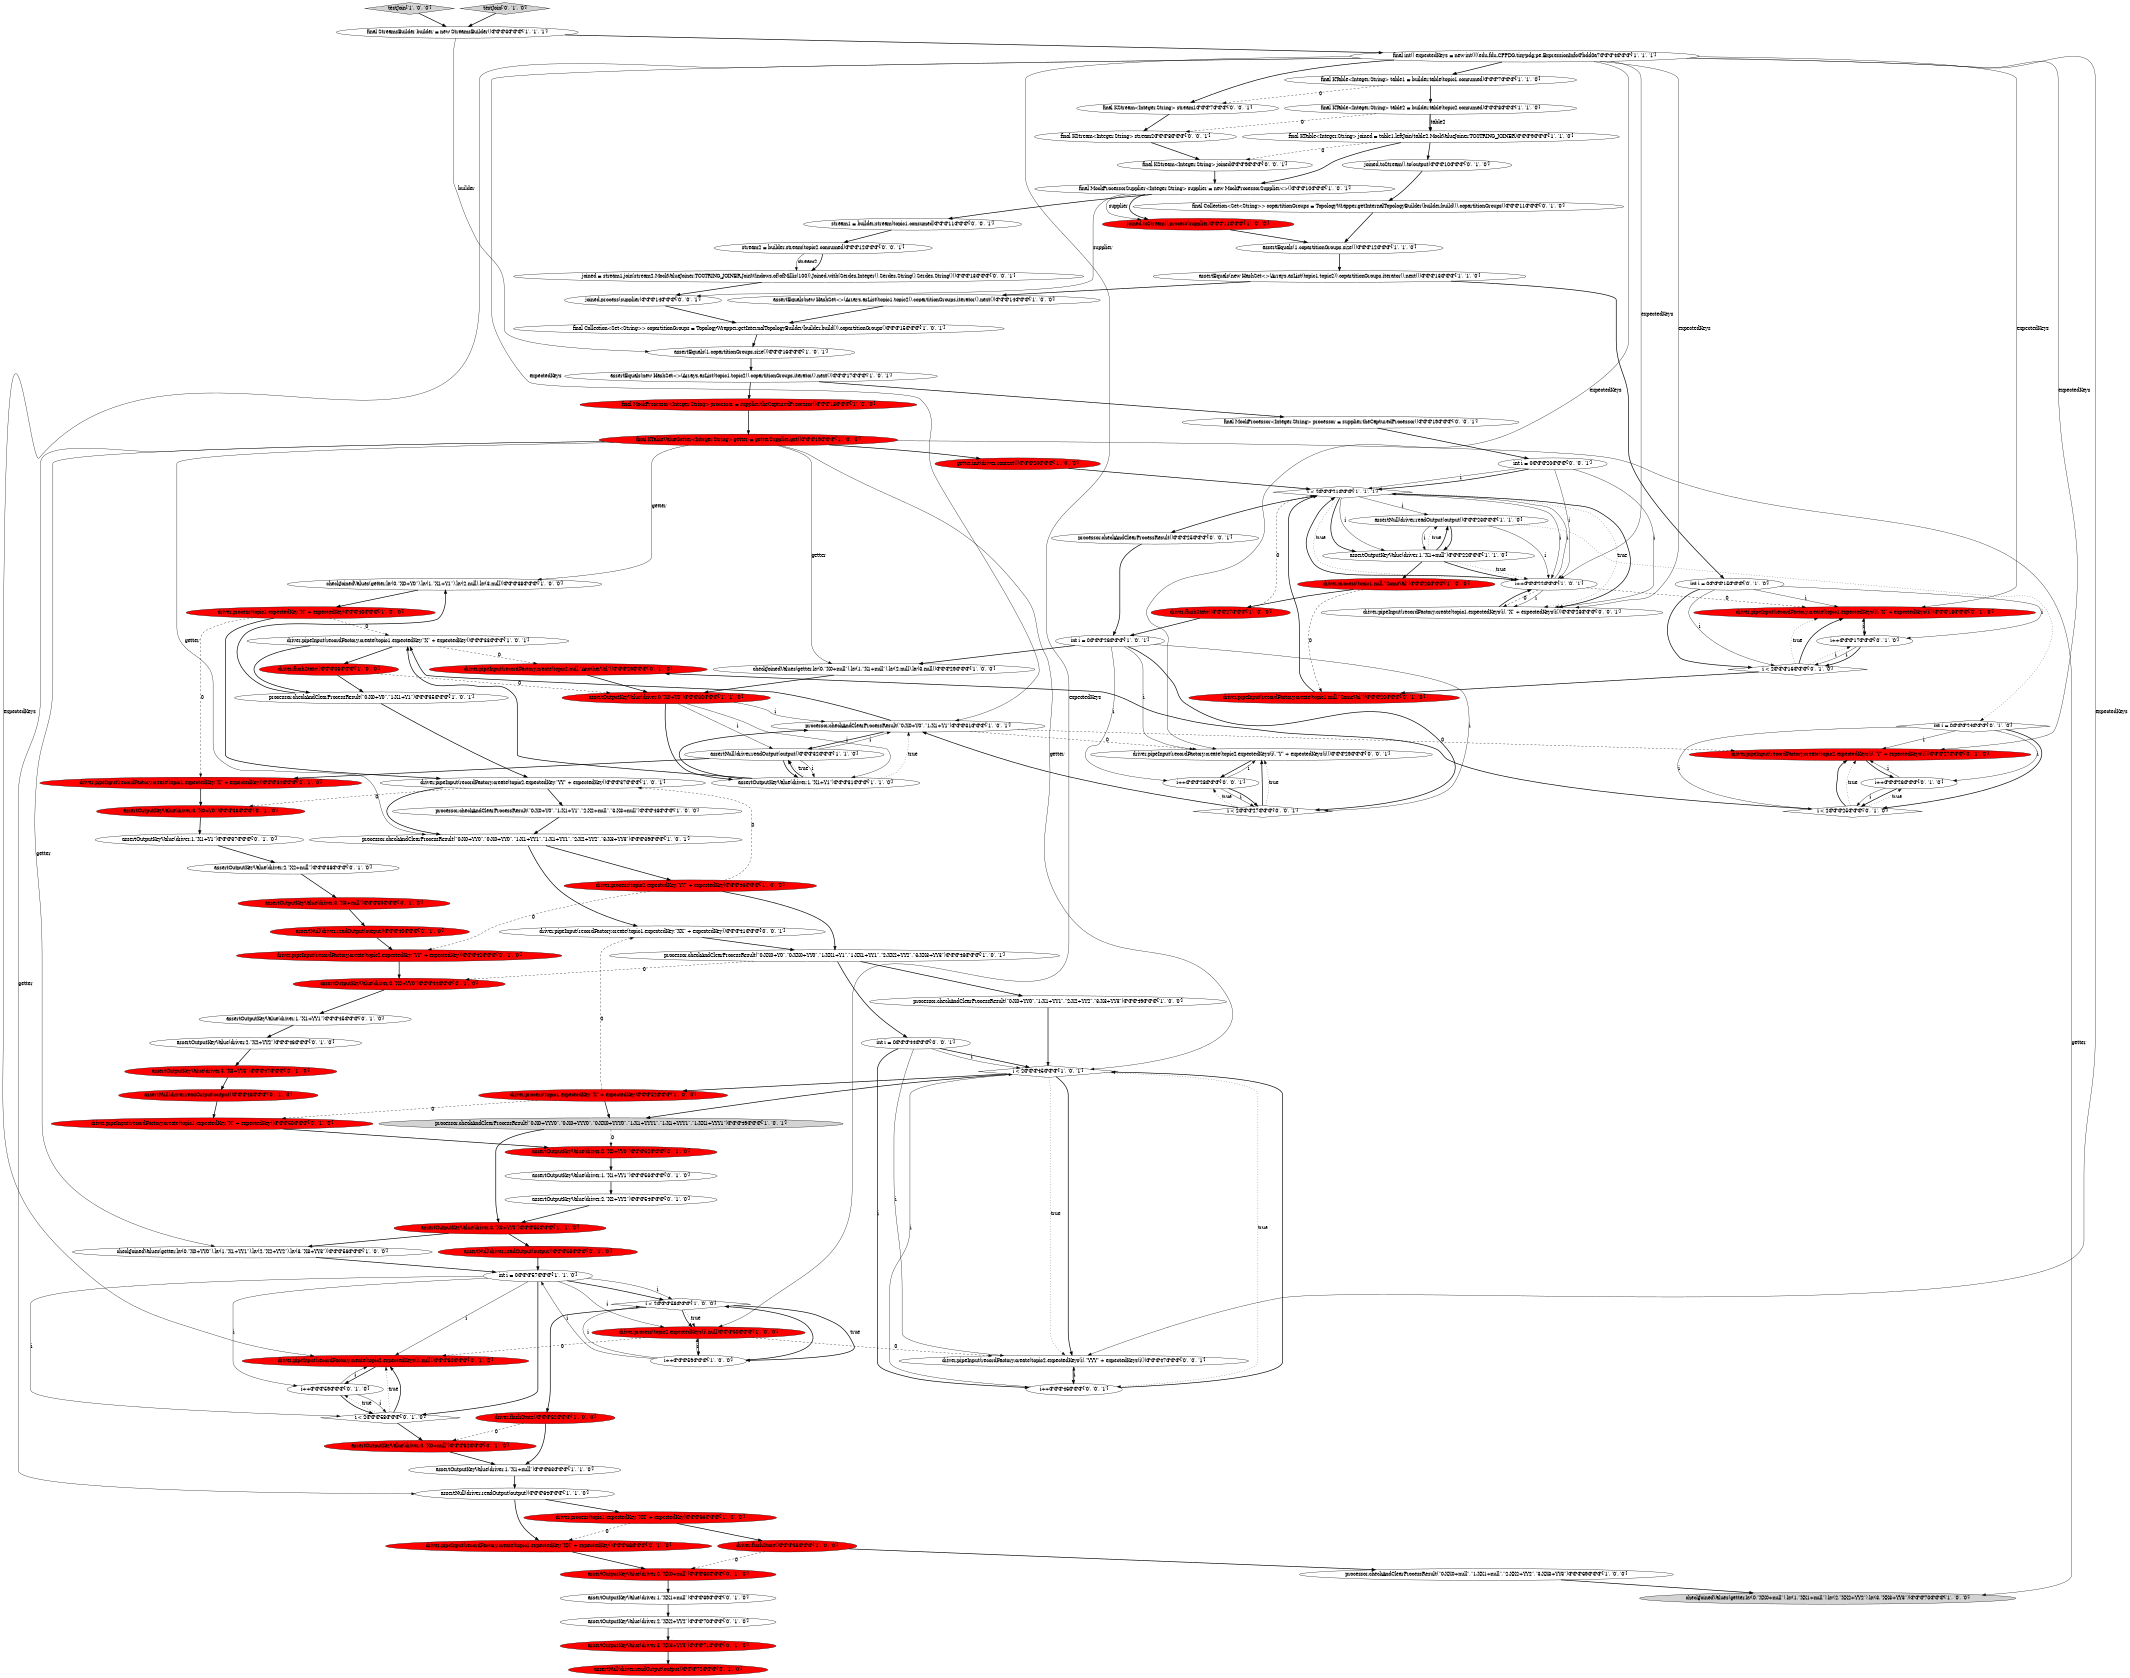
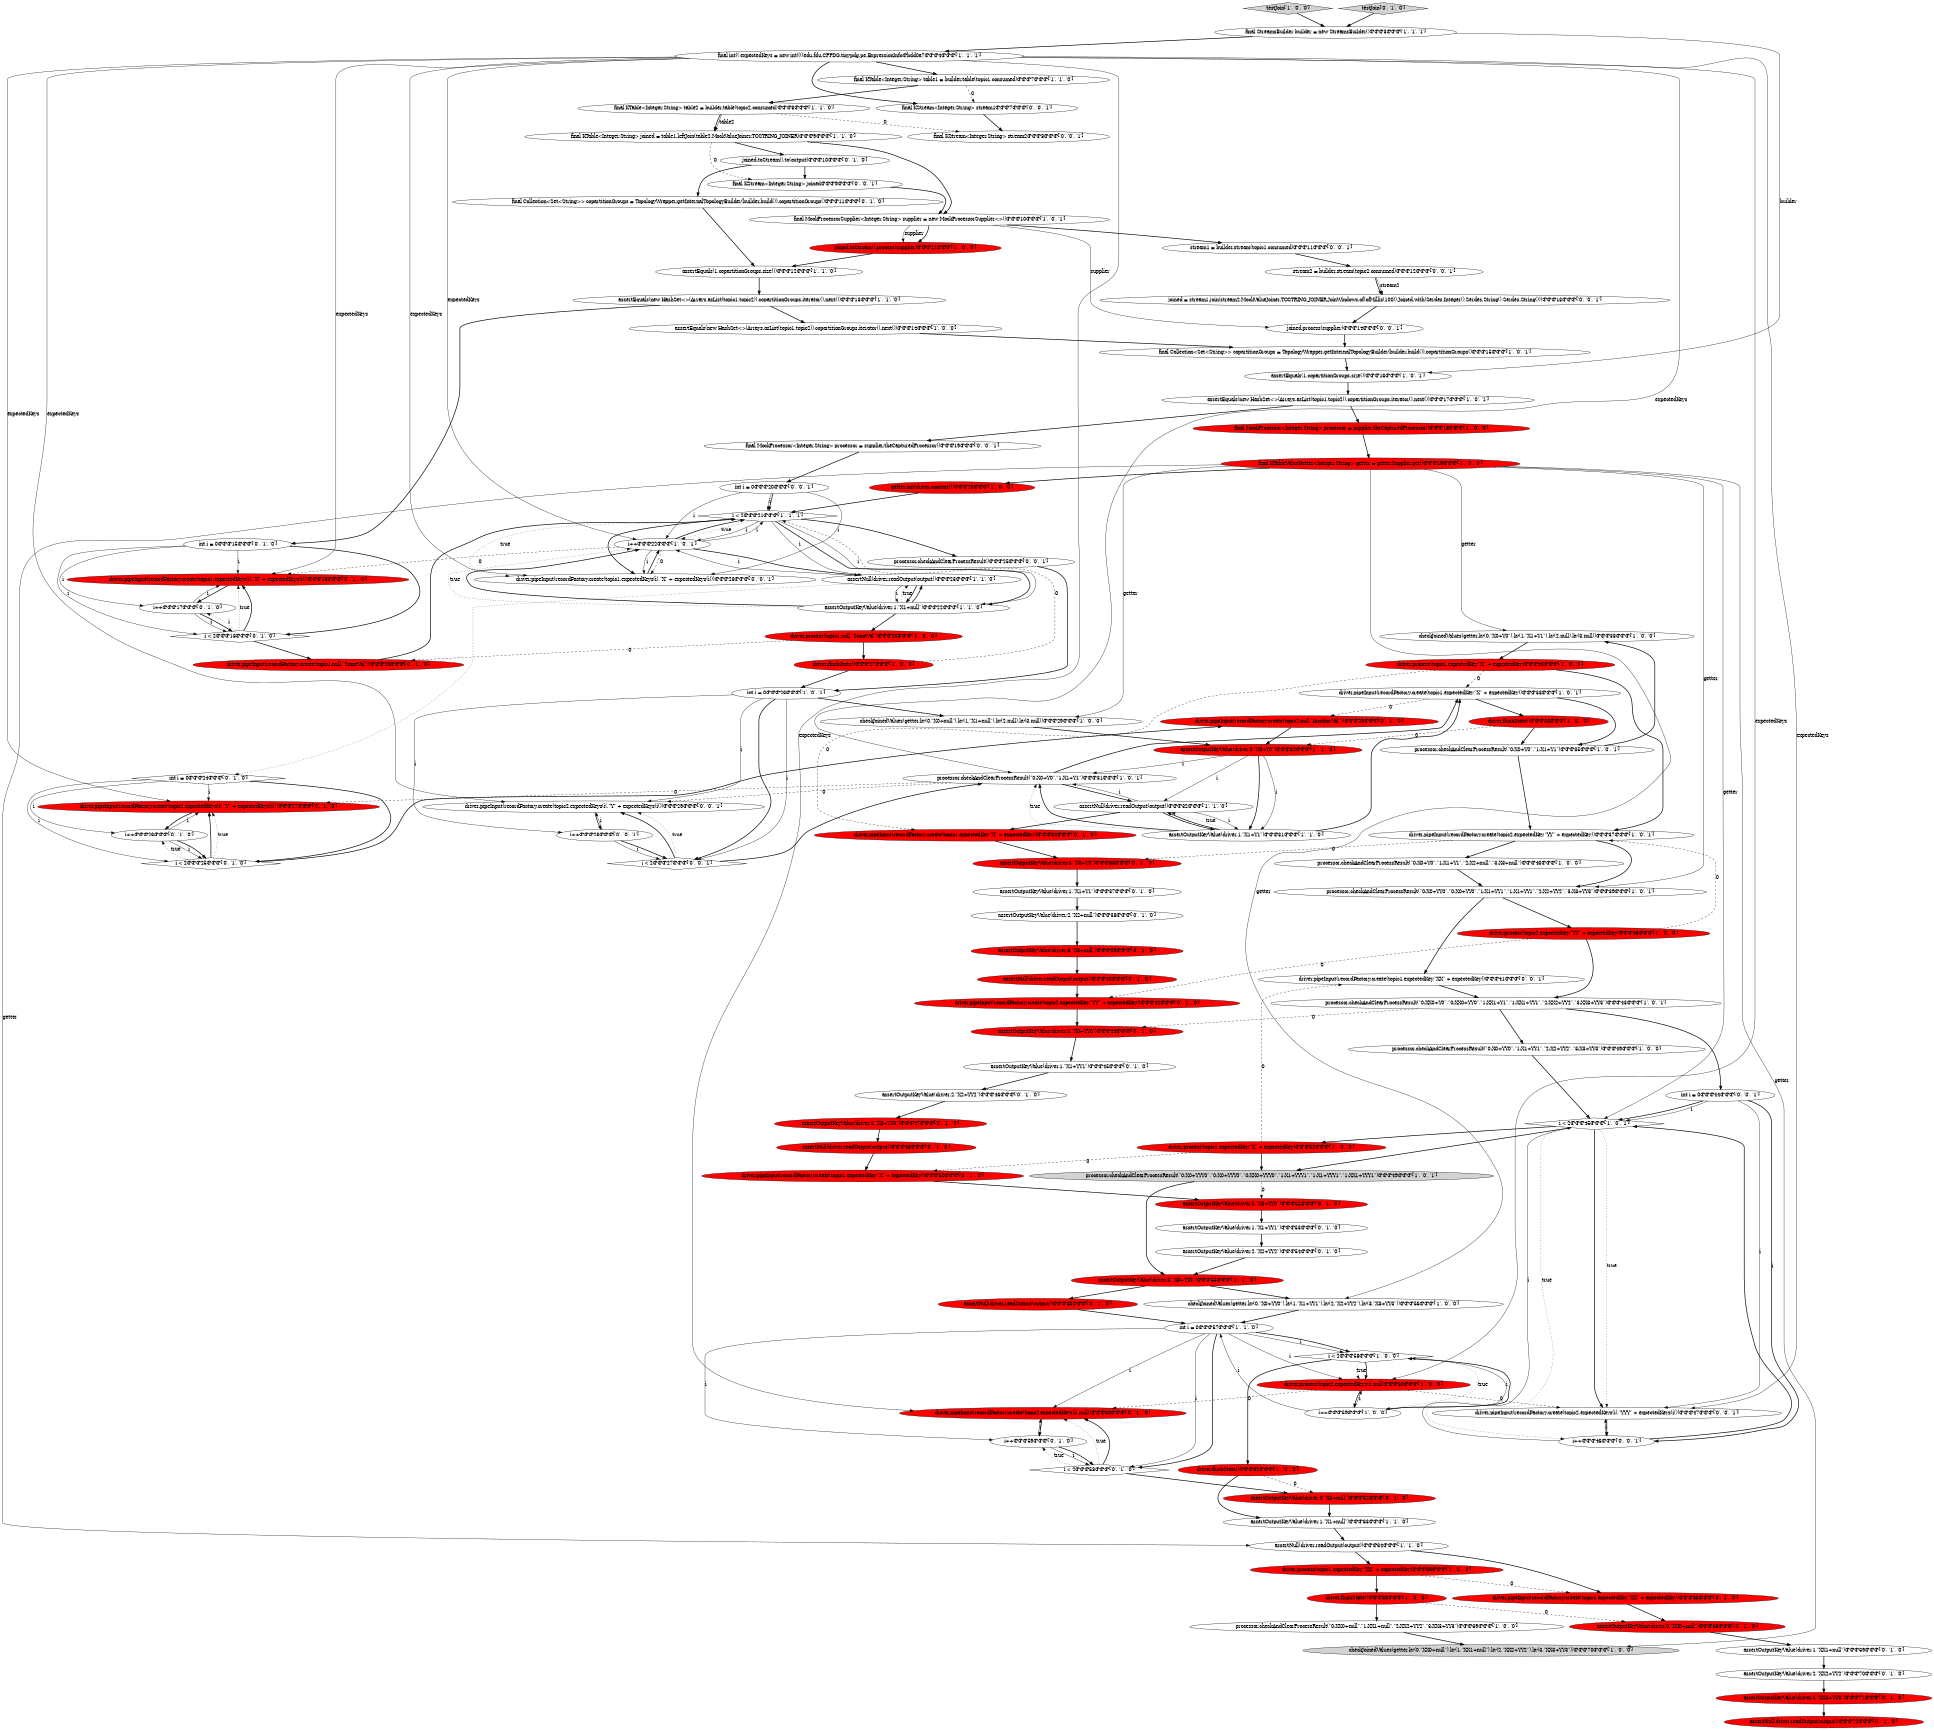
(1174, 150) -> (805, 171)
none -> (774, 564)
(1226, 802) -> none
(848, 1335) -> (1471, 1392)
